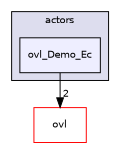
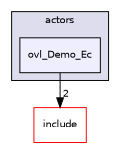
(60, 125) -> (60, 125)
